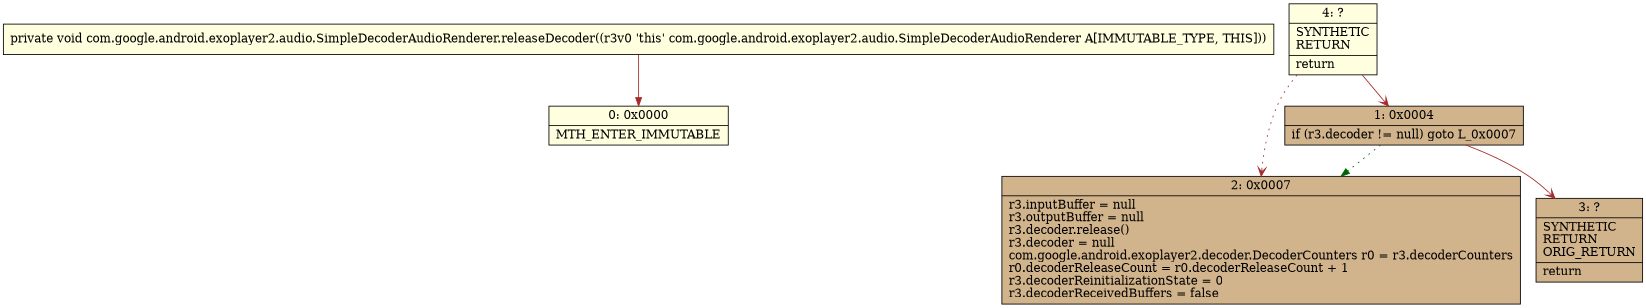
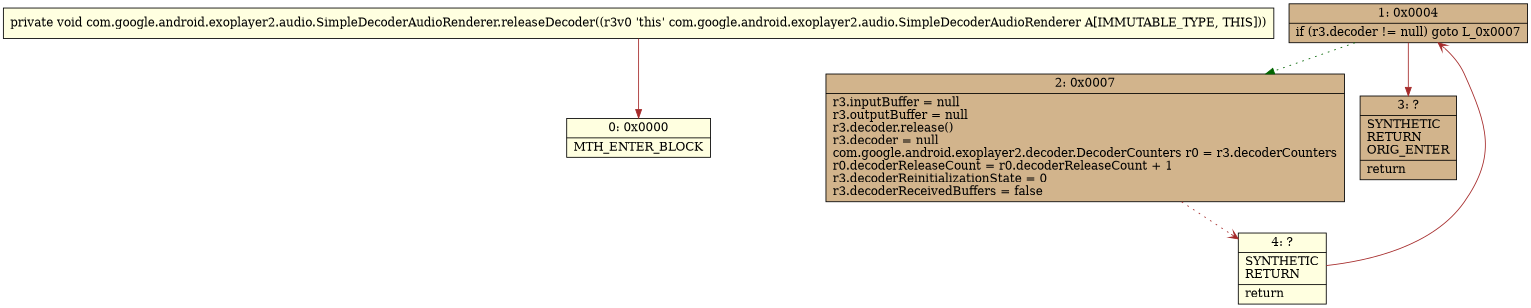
(1272, 119) -> (1206, 218)
(639, 135) -> (639, 147)
(1510, 165) -> (1408, 65)
(1589, 252) -> (1408, 150)
